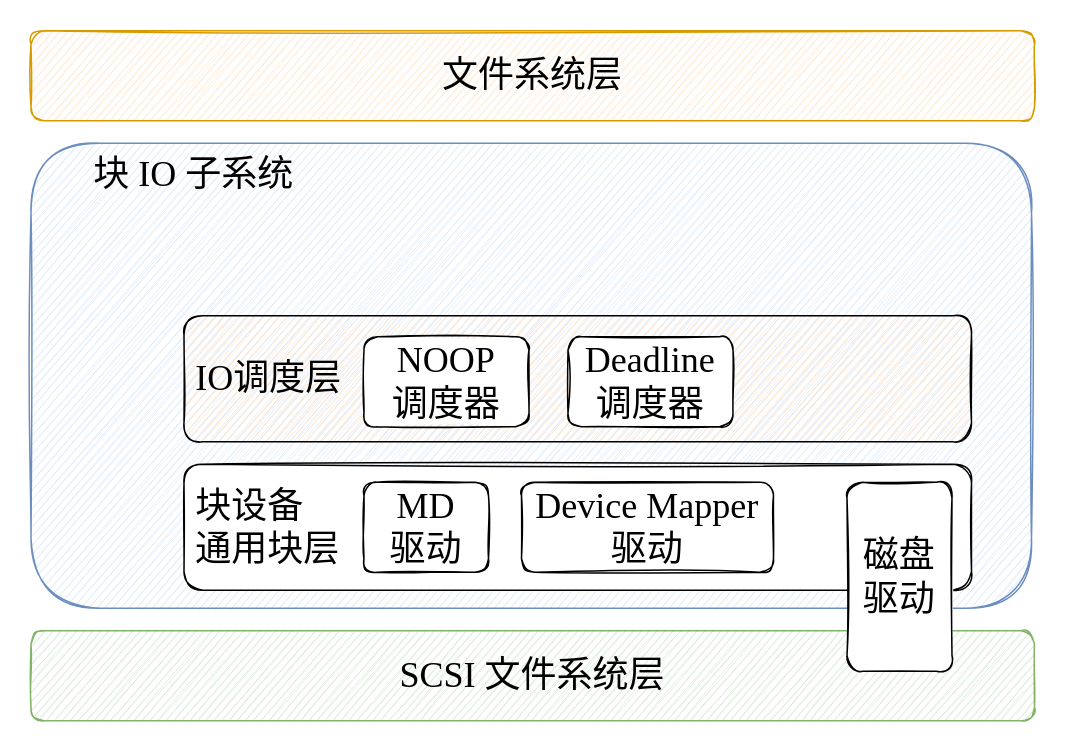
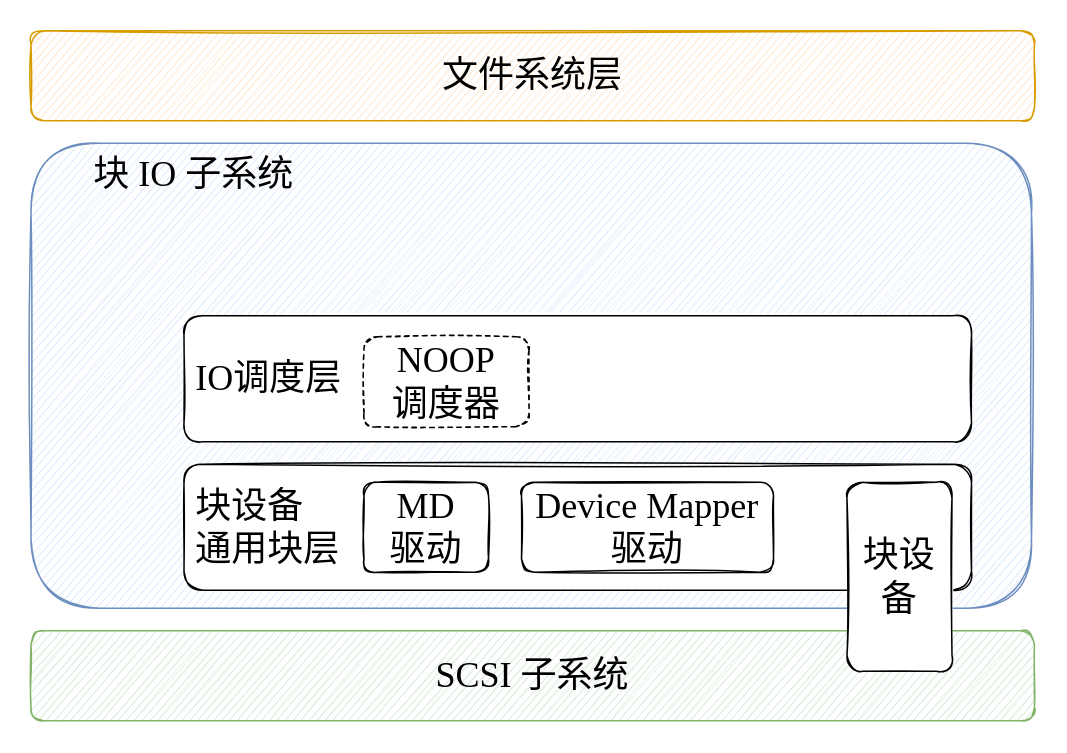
(224, 379) -> (224, 379)
(446, 382) -> (446, 382)
(650, 382) -> none
(899, 577) -> (899, 577)
(533, 676) -> (533, 676)
